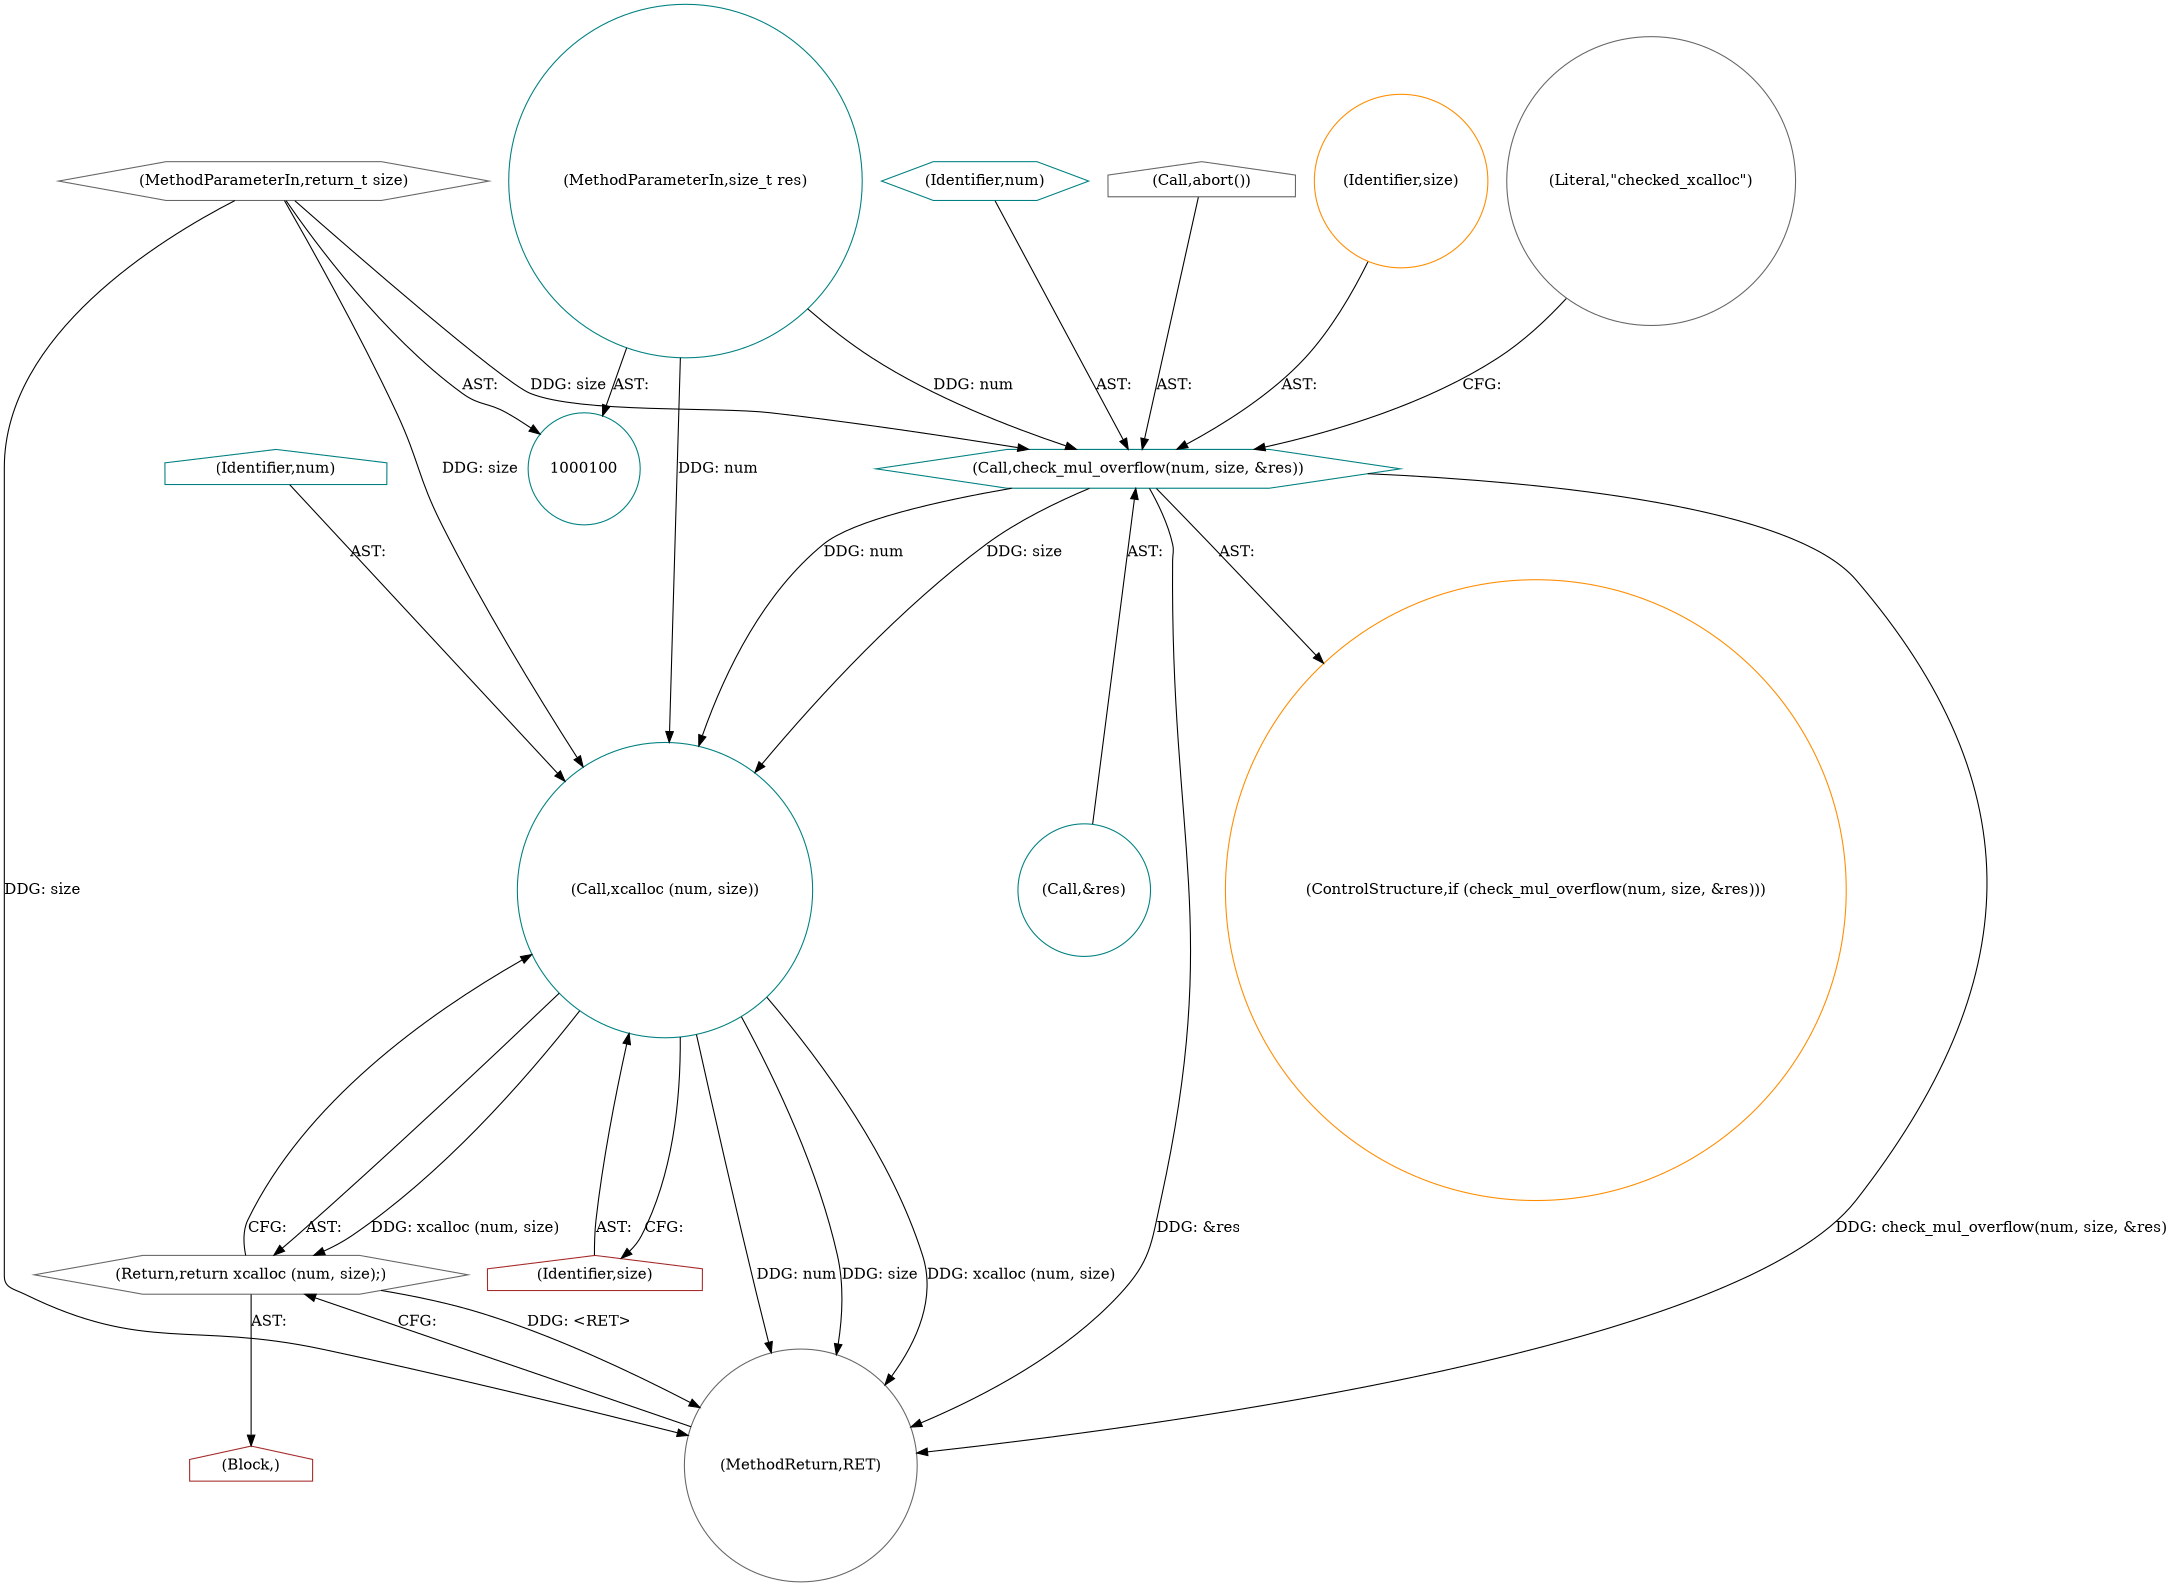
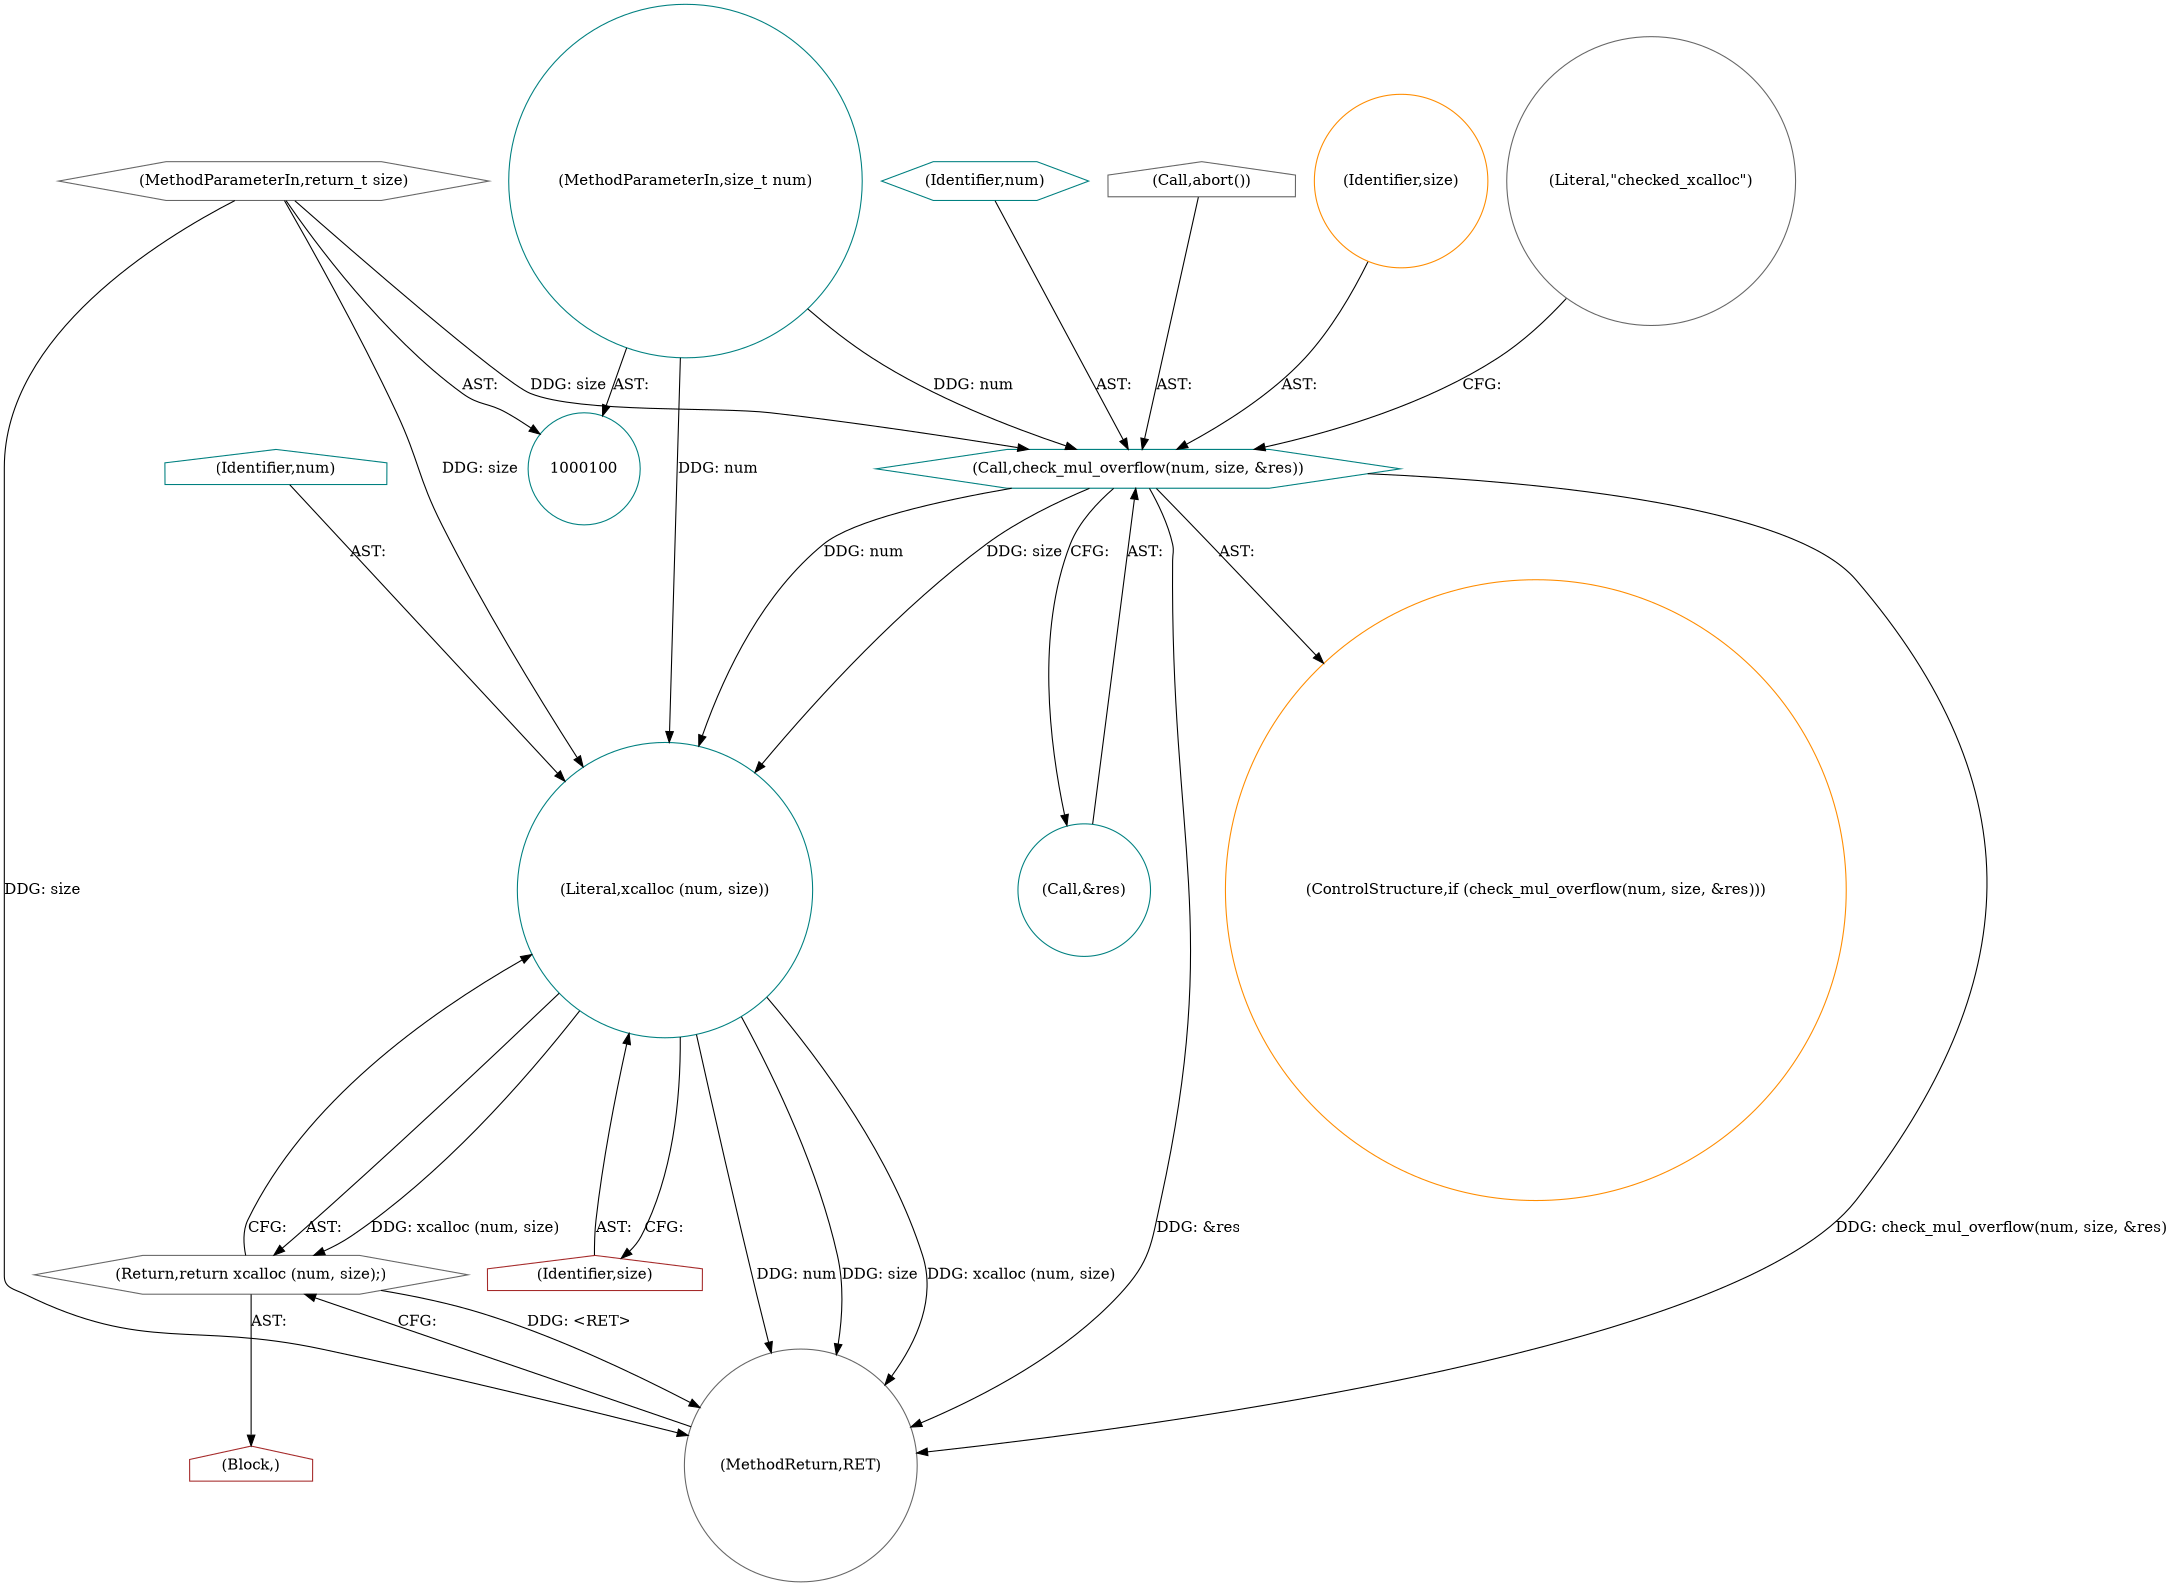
(685, 181) -> (685, 181)
none -> (1050, 643)
(665, 890) -> (665, 890)
